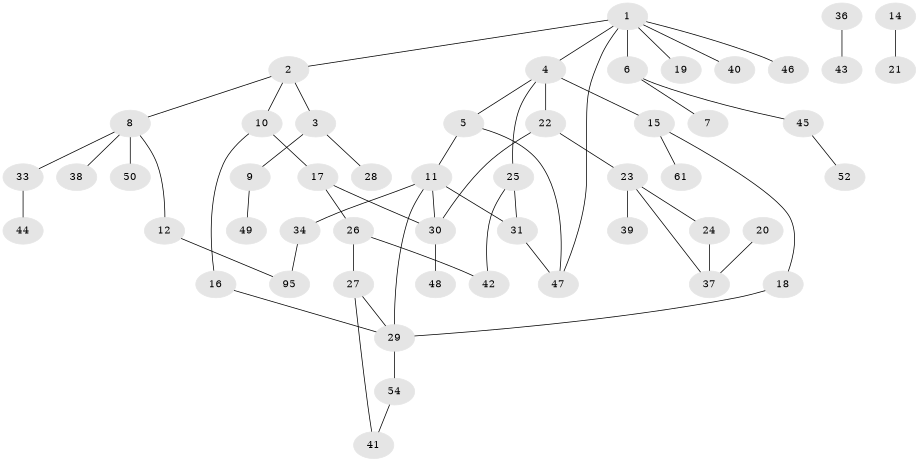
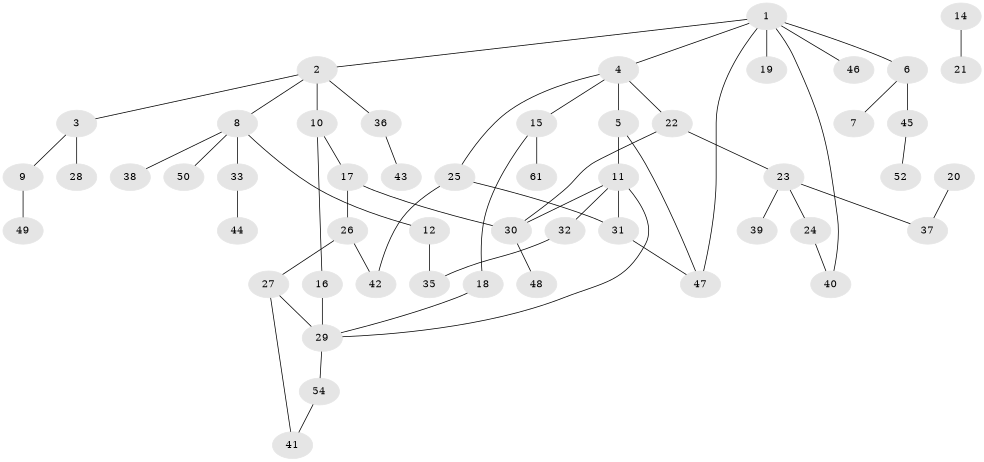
none -> (349, 97)
(300, 231) -> (565, 231)
(709, 258) -> (821, 257)
(290, 284) -> (430, 284)
